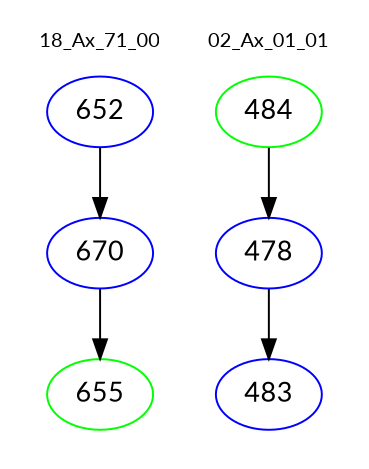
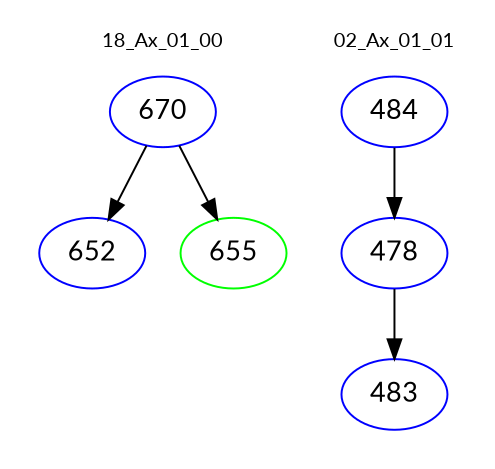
(100, 42) -> (163, 42)
(269, 112) -> (394, 112)
(100, 173) -> (132, 174)
